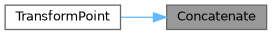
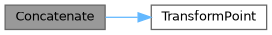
(137, 17) -> (122, 17)
